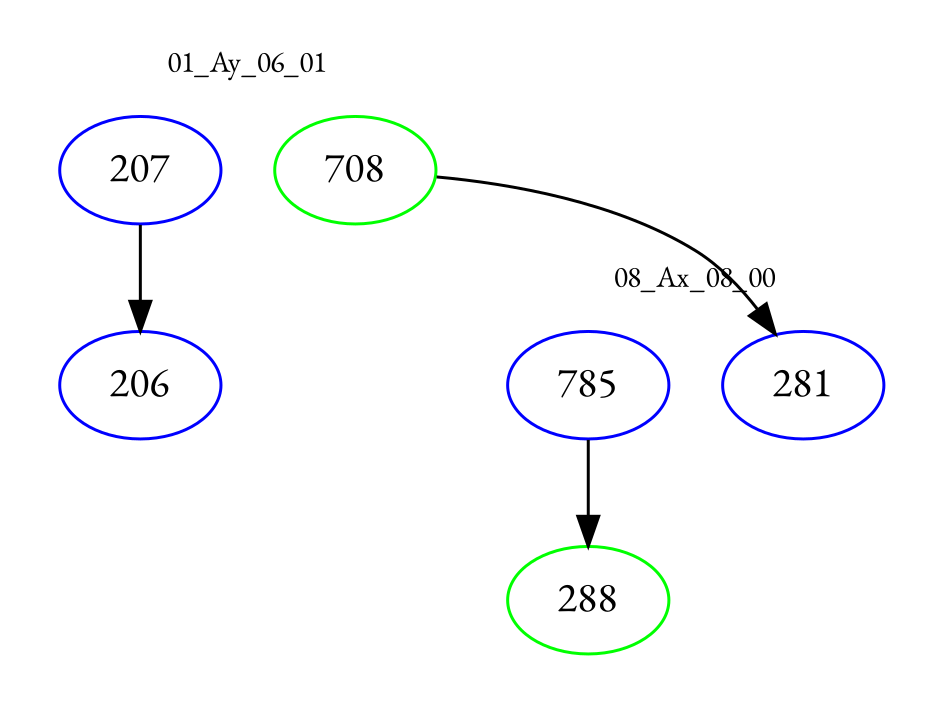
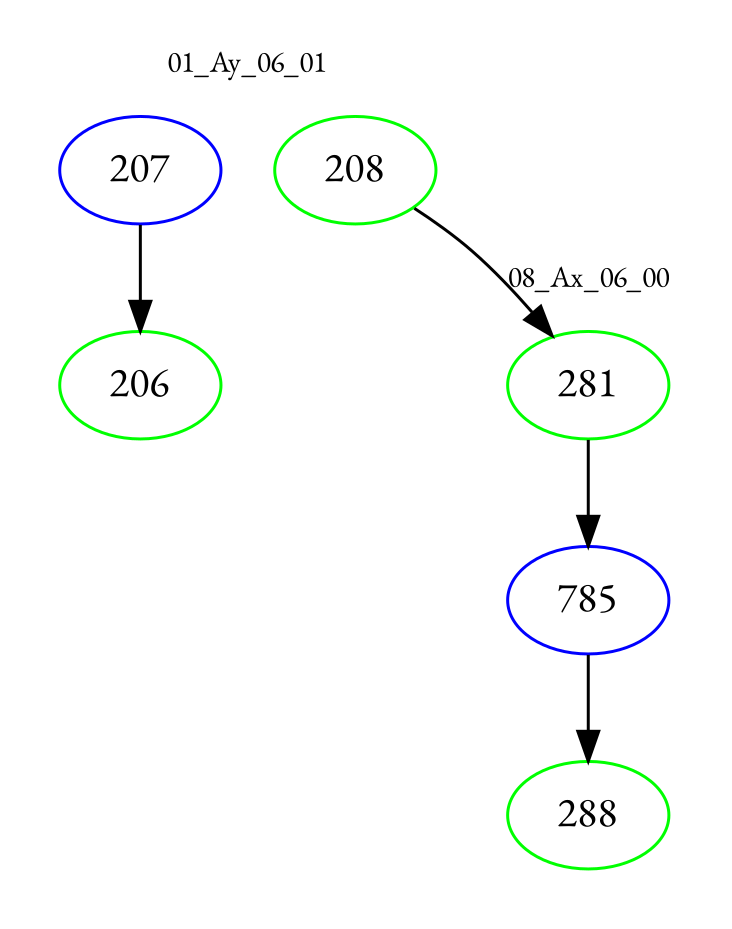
(355, 170) -> (355, 170)
(696, 279) -> (590, 279)
(140, 385) -> (140, 385)
(803, 385) -> (588, 385)
none -> (588, 478)
